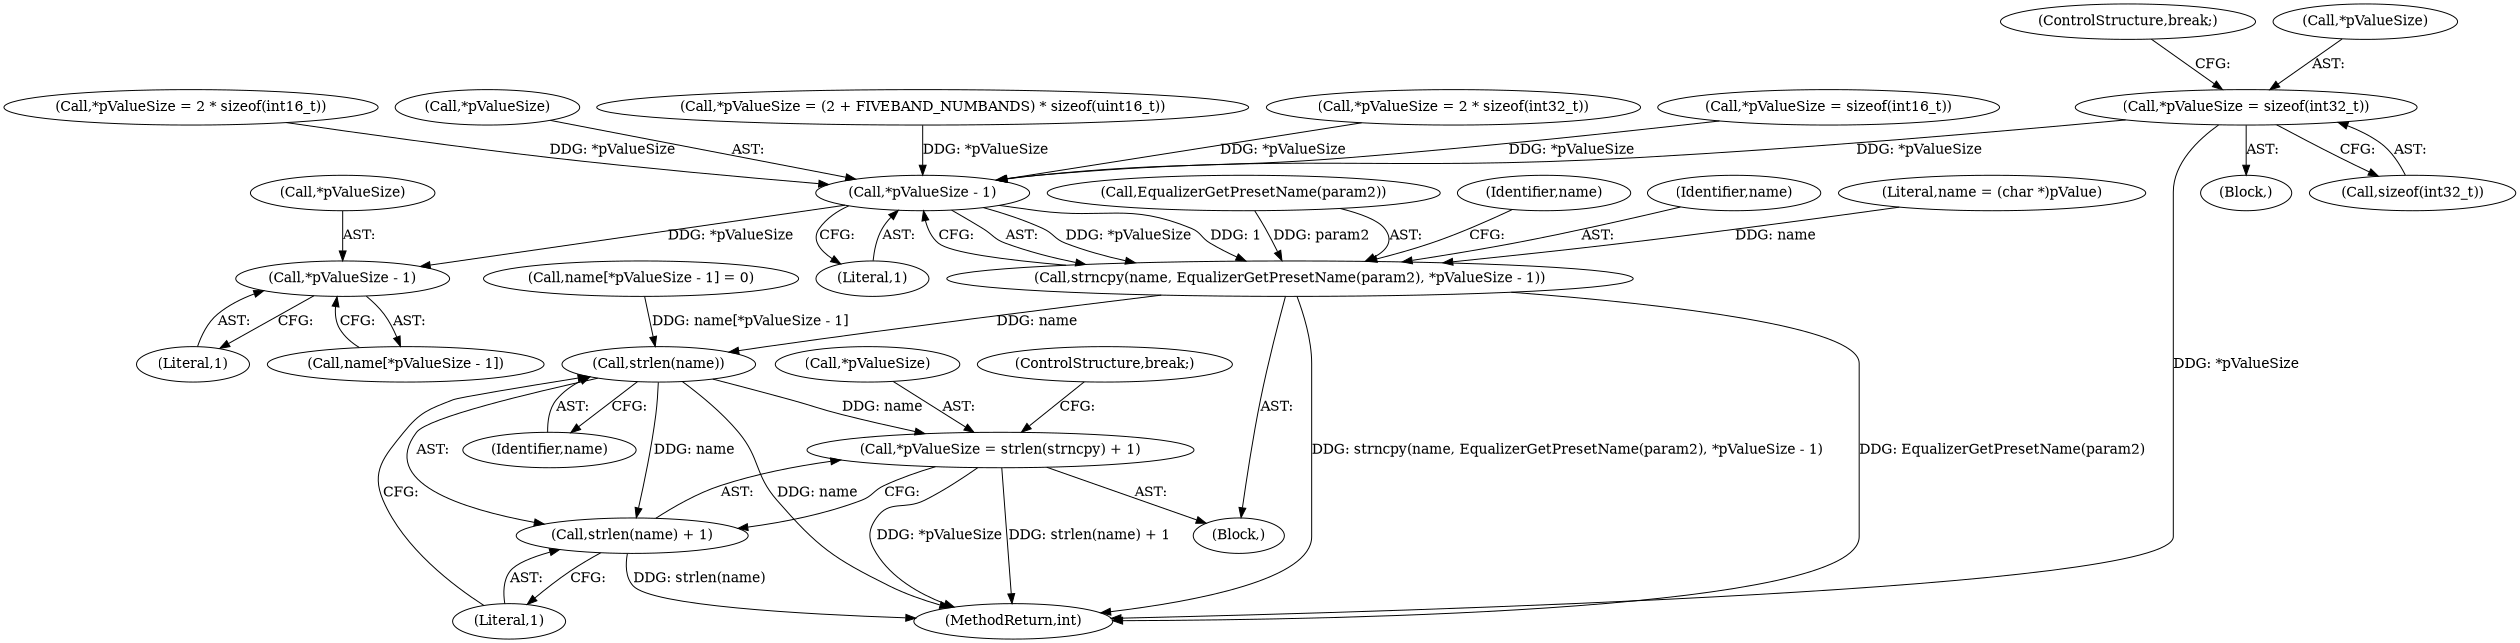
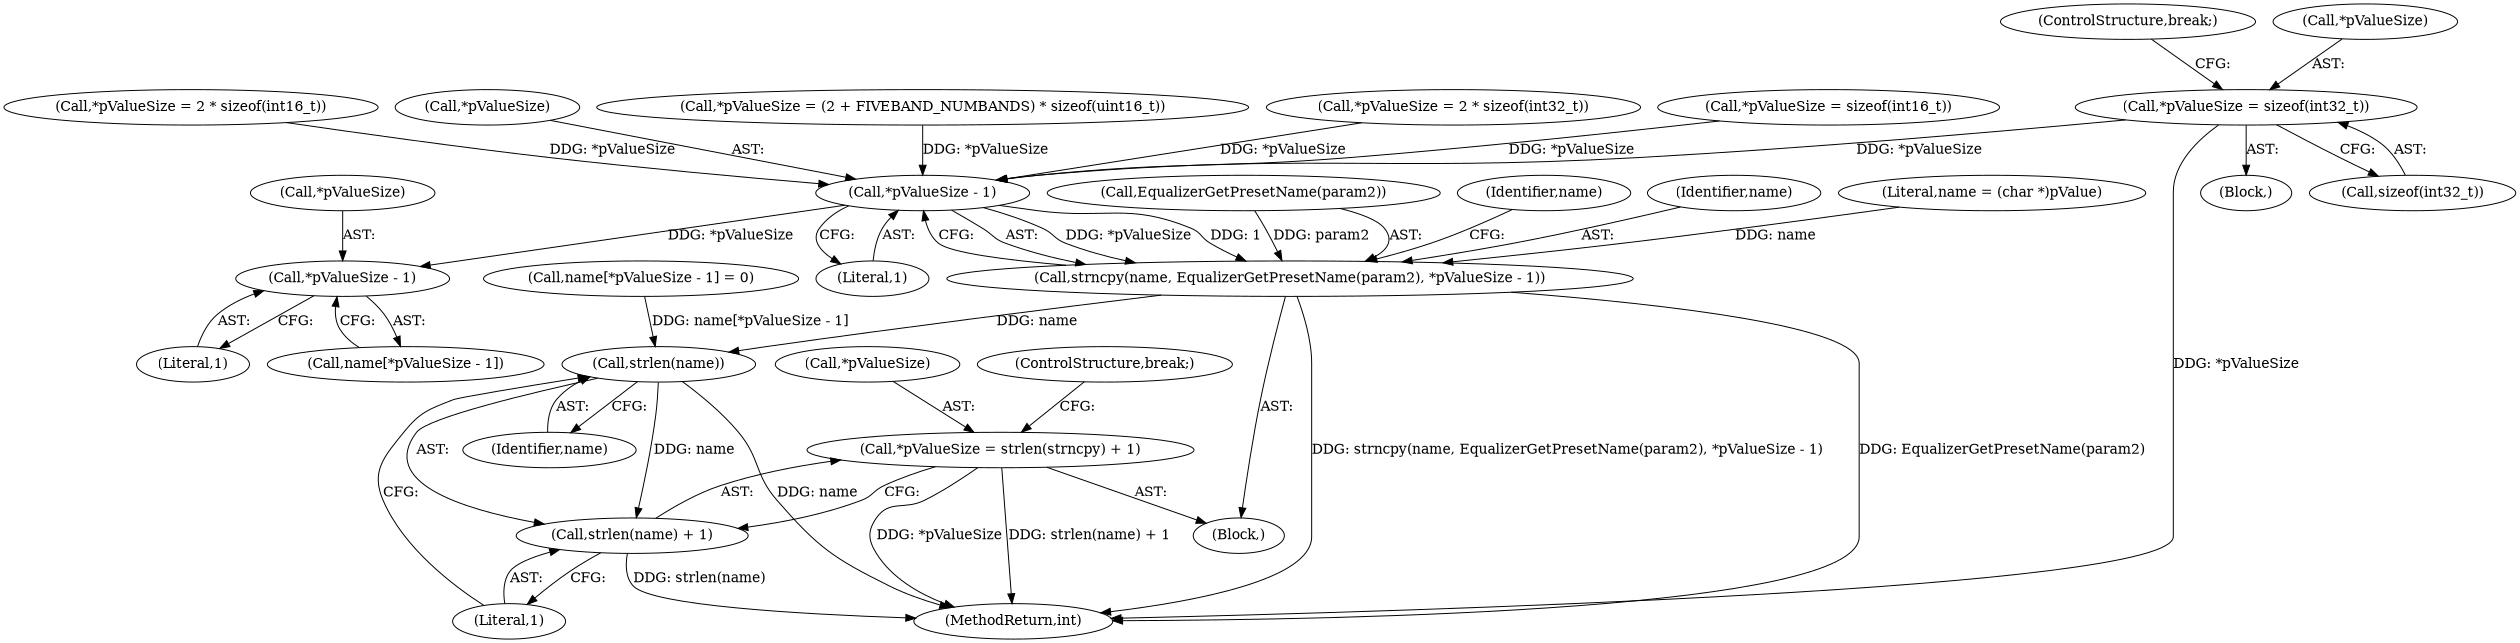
(814, 407) -> none
